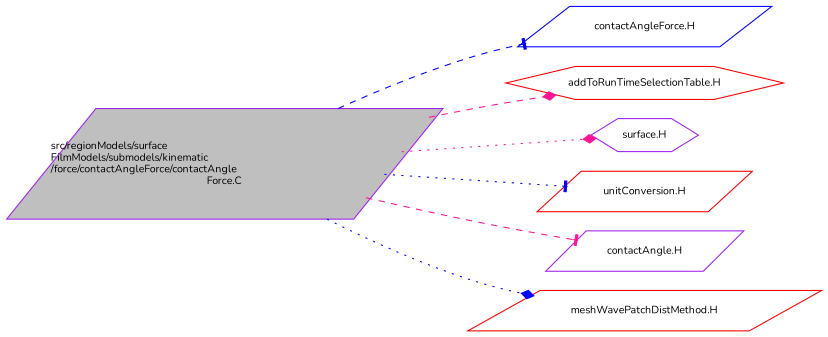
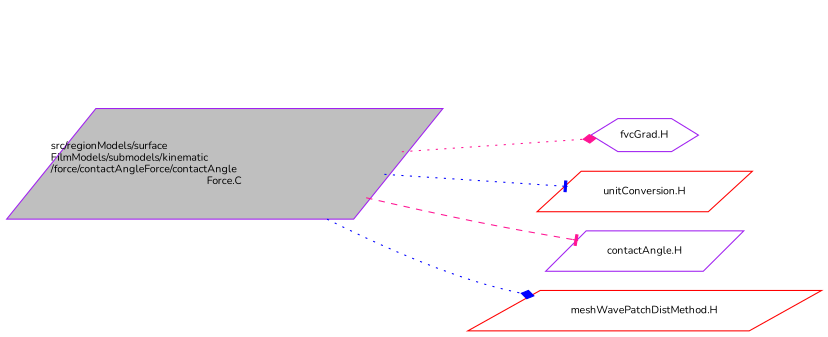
(645, 27) -> none
(645, 83) -> none
(645, 135) -> (645, 135)
